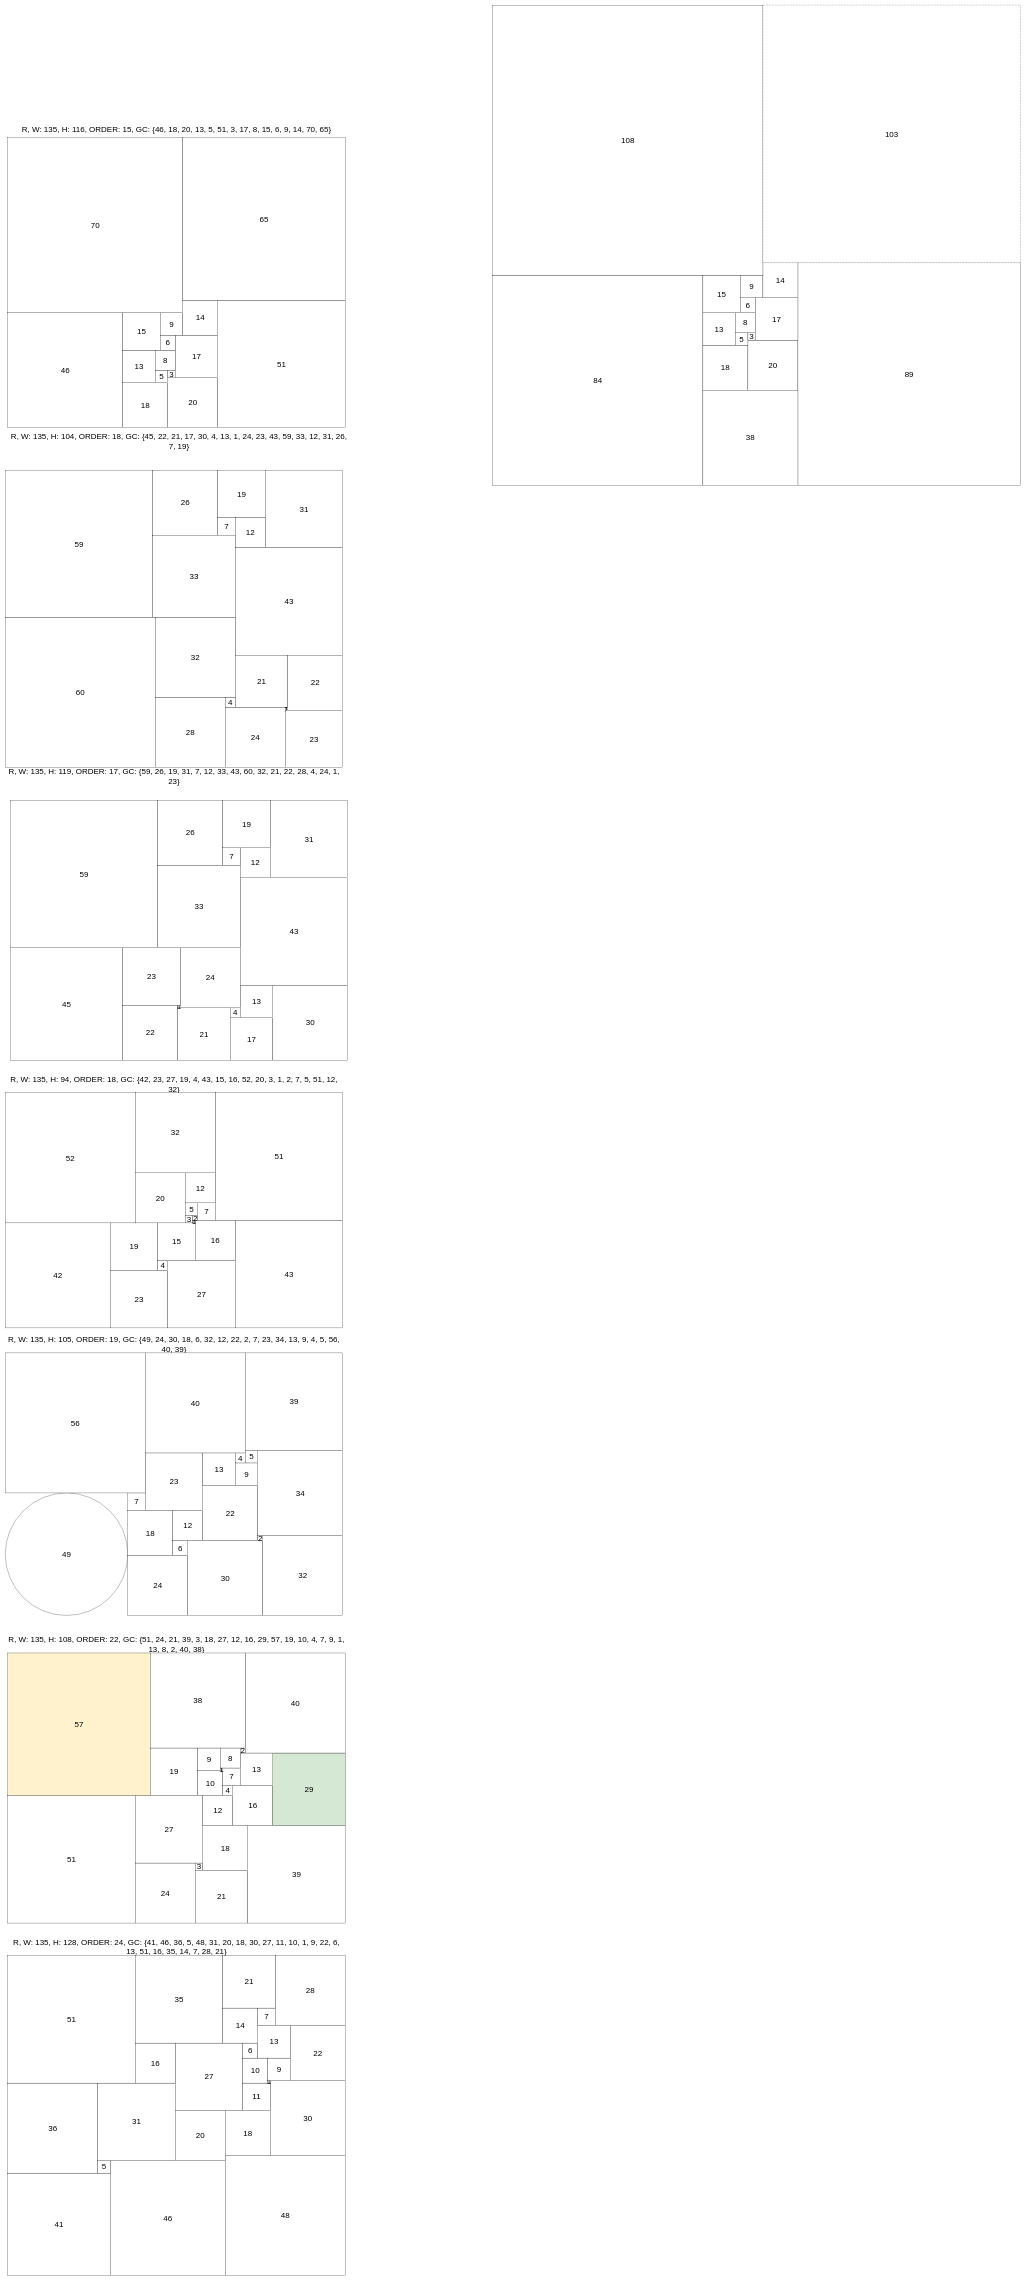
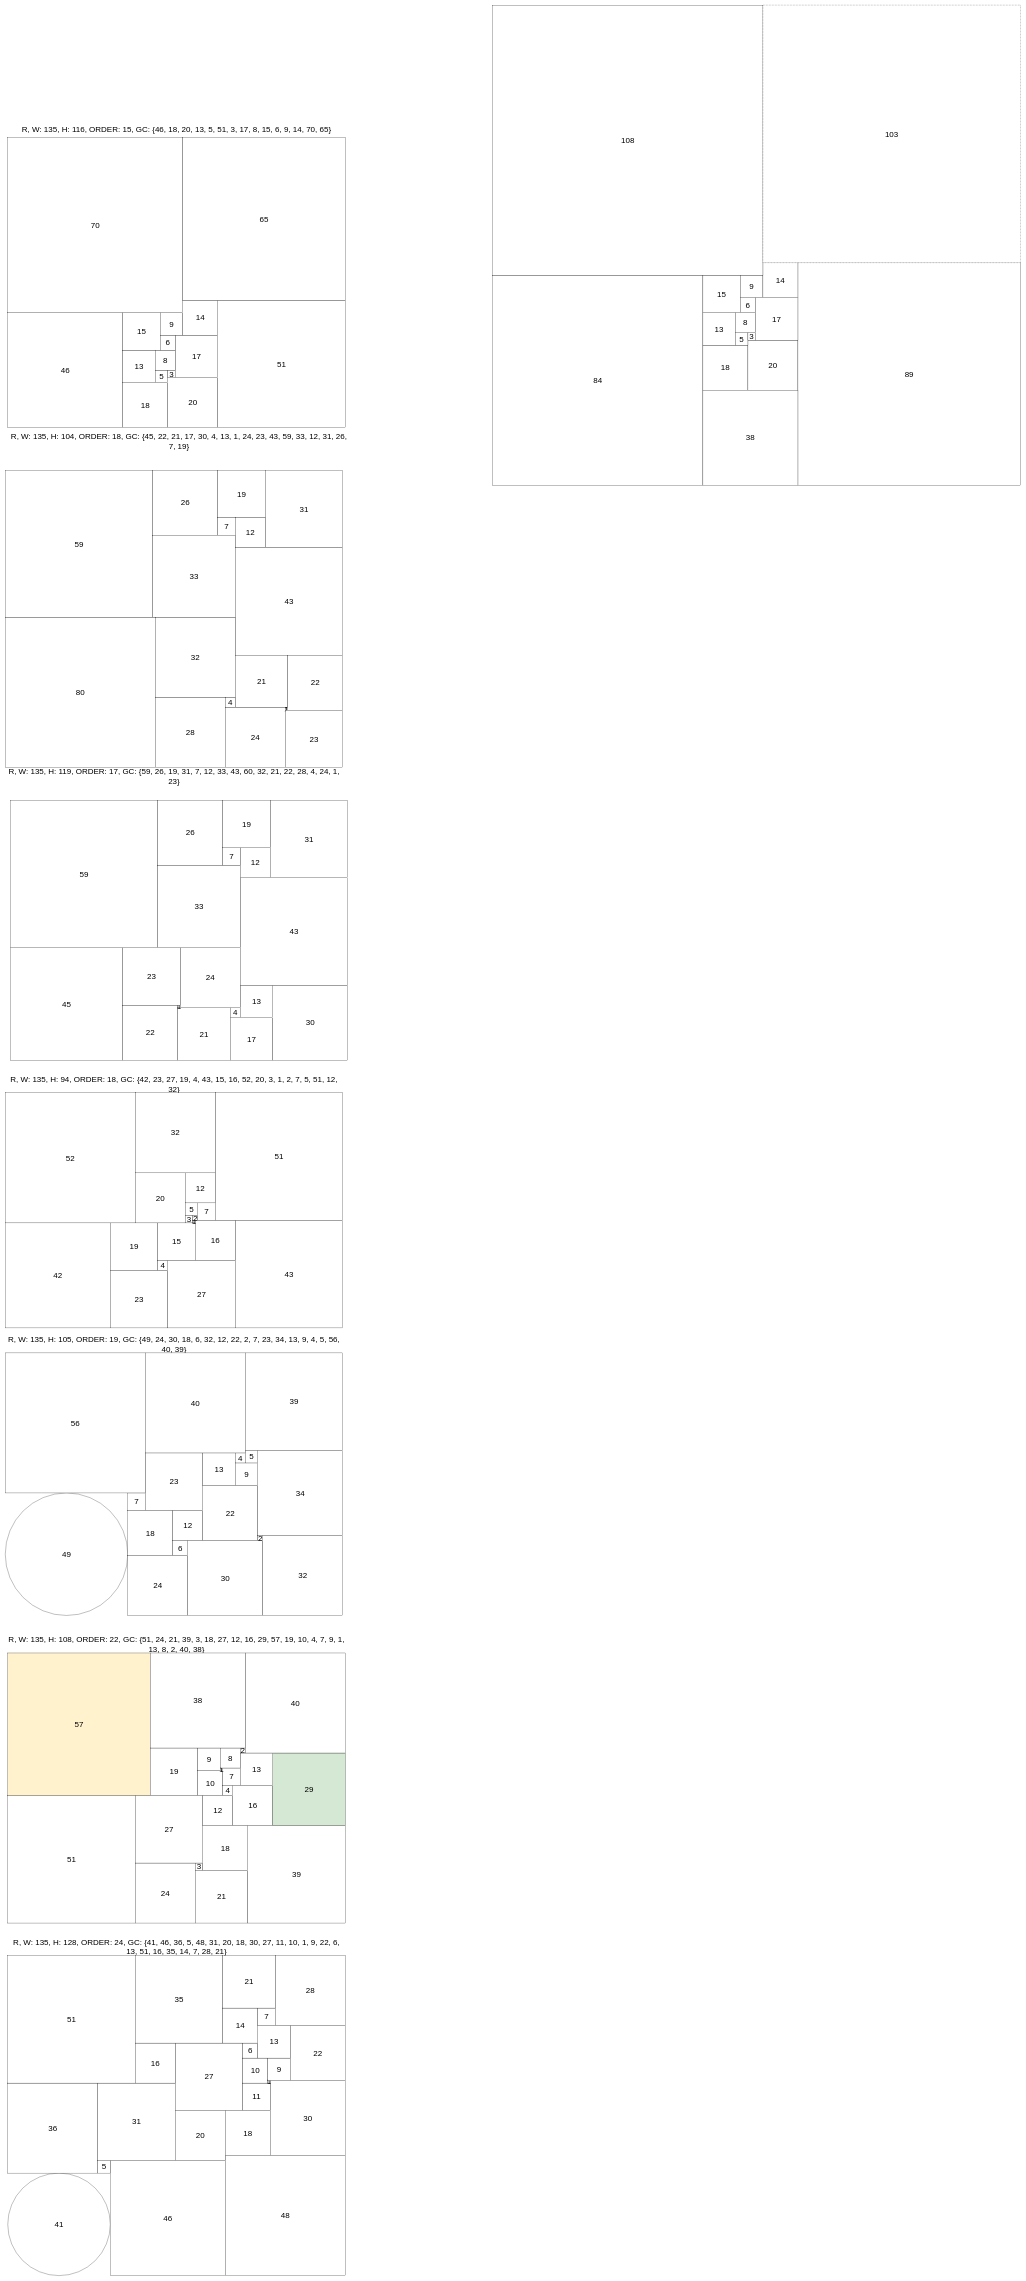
(80, 693) -> (80, 693)
(59, 2224) -> (59, 2224)
